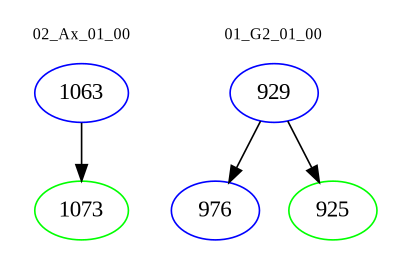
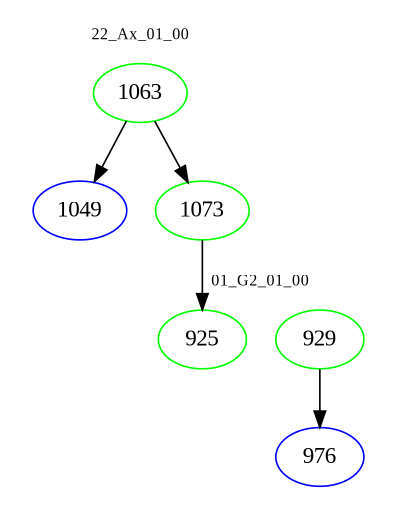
(82, 35) -> (141, 35)
(82, 93) -> (140, 93)
(274, 93) -> (320, 339)
(300, 144) -> (202, 276)
none -> (80, 211)
